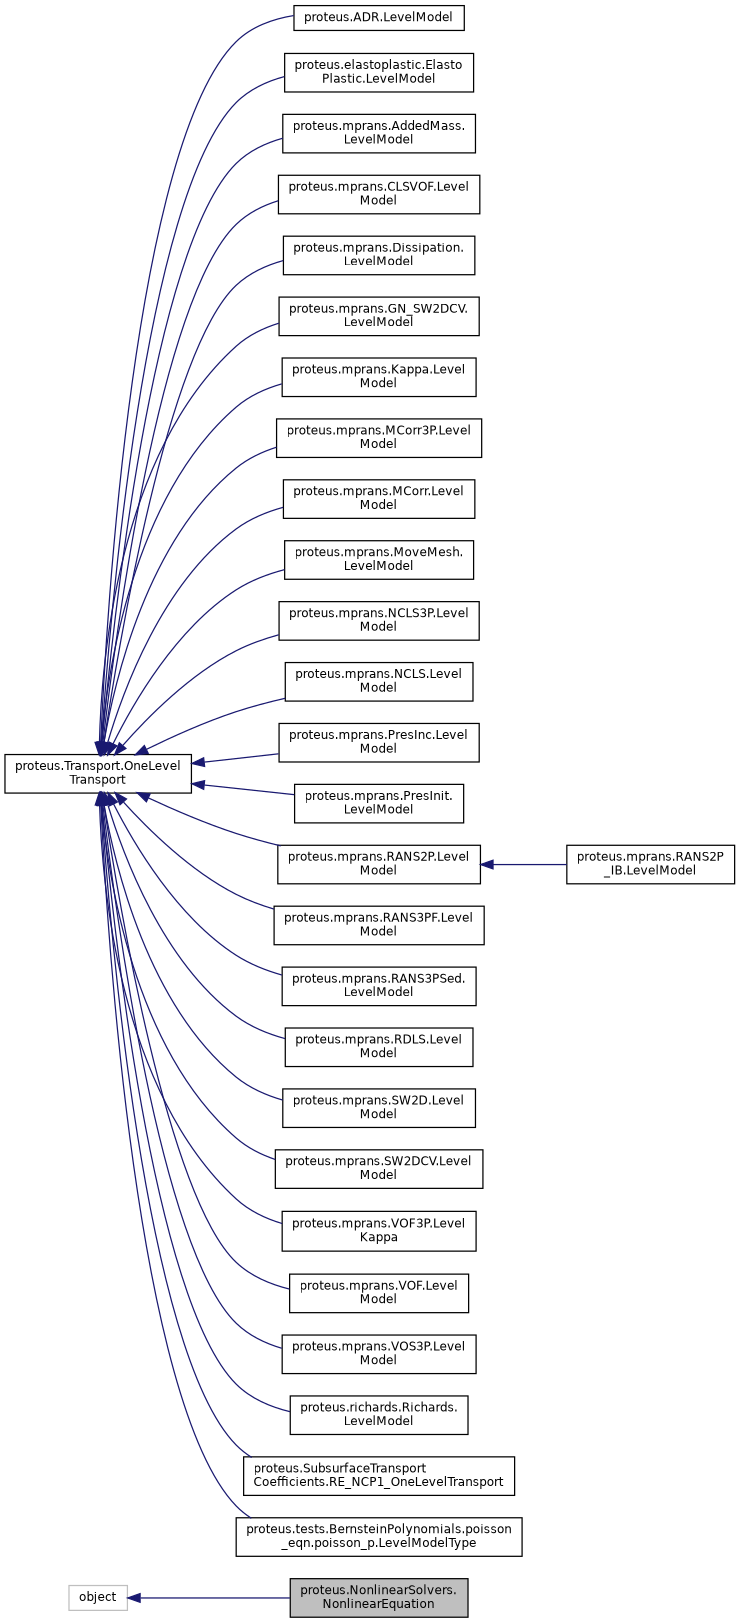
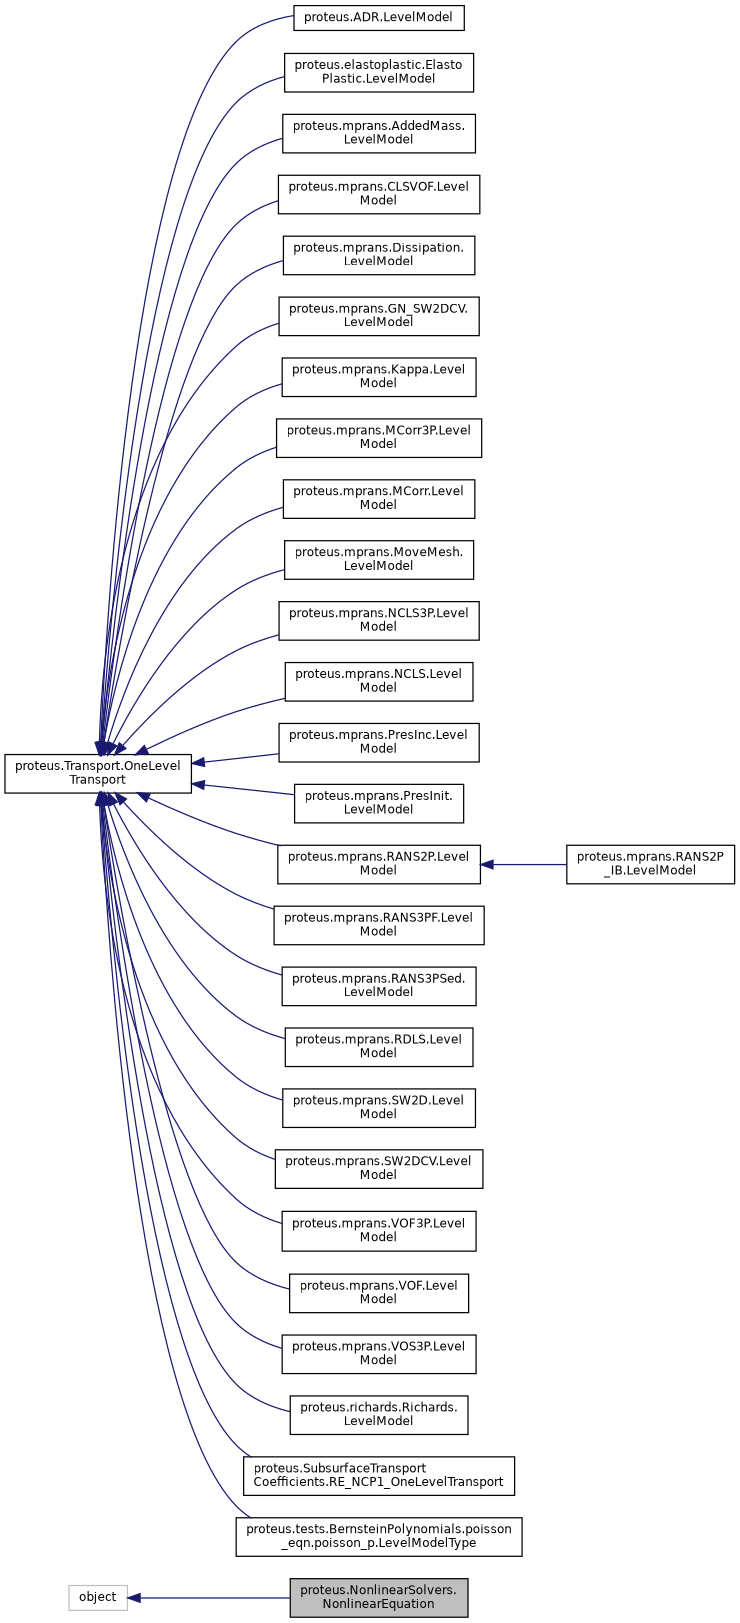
(379, 1231) -> (379, 1231)
